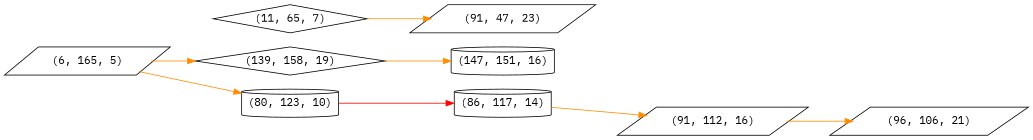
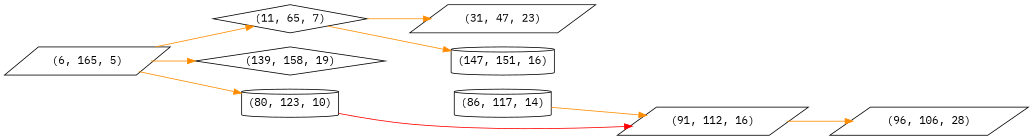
(503, 19) -> (503, 19)
none -> (201, 37)
(414, 61) -> (385, 38)
(392, 103) -> (481, 128)
(929, 121) -> (929, 121)
